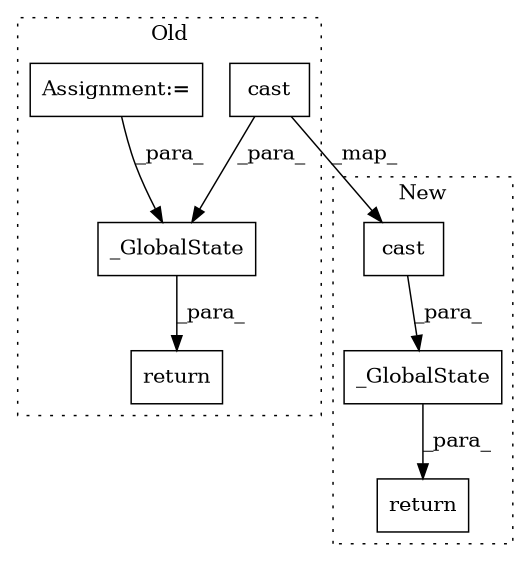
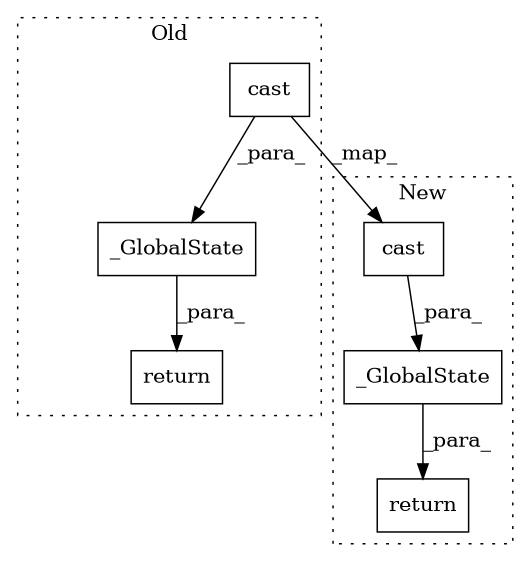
(116, 90) -> none
